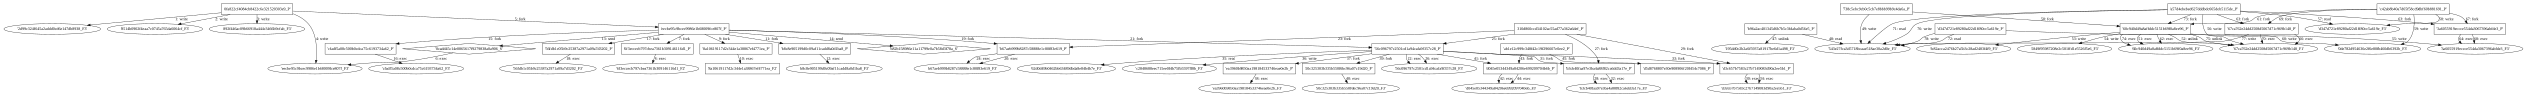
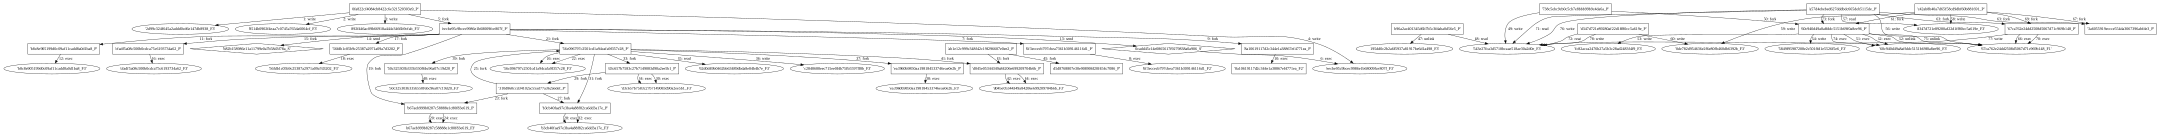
(1652, 49) -> (578, 76)
(2475, 49) -> none
